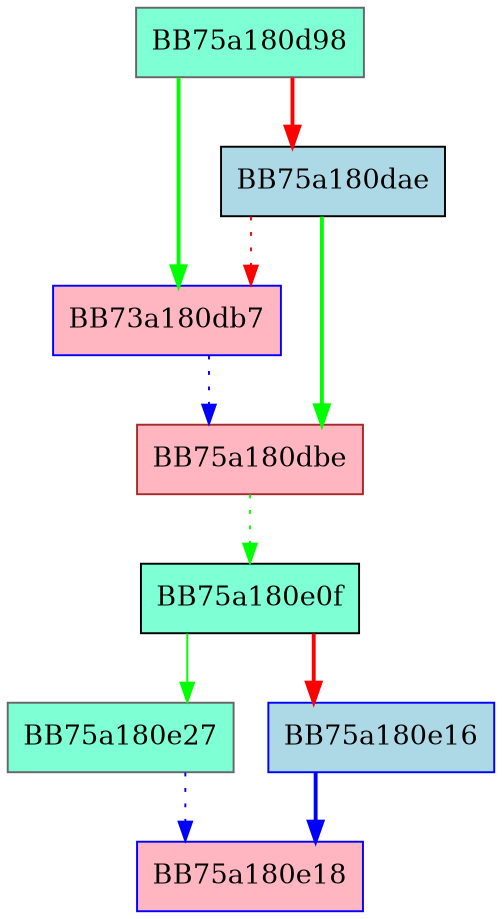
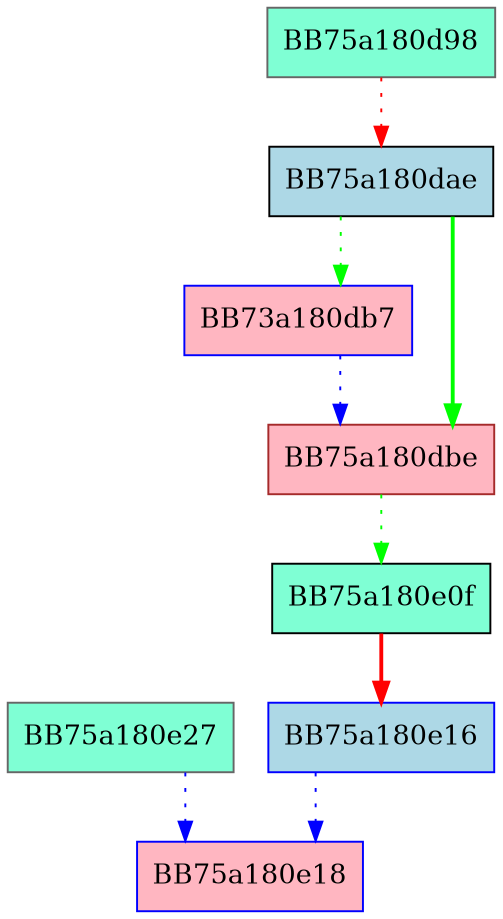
(292, 102) -> (381, 102)
(179, 172) -> none
(251, 241) -> (341, 241)
(187, 658) -> none
(316, 797) -> (316, 797)
